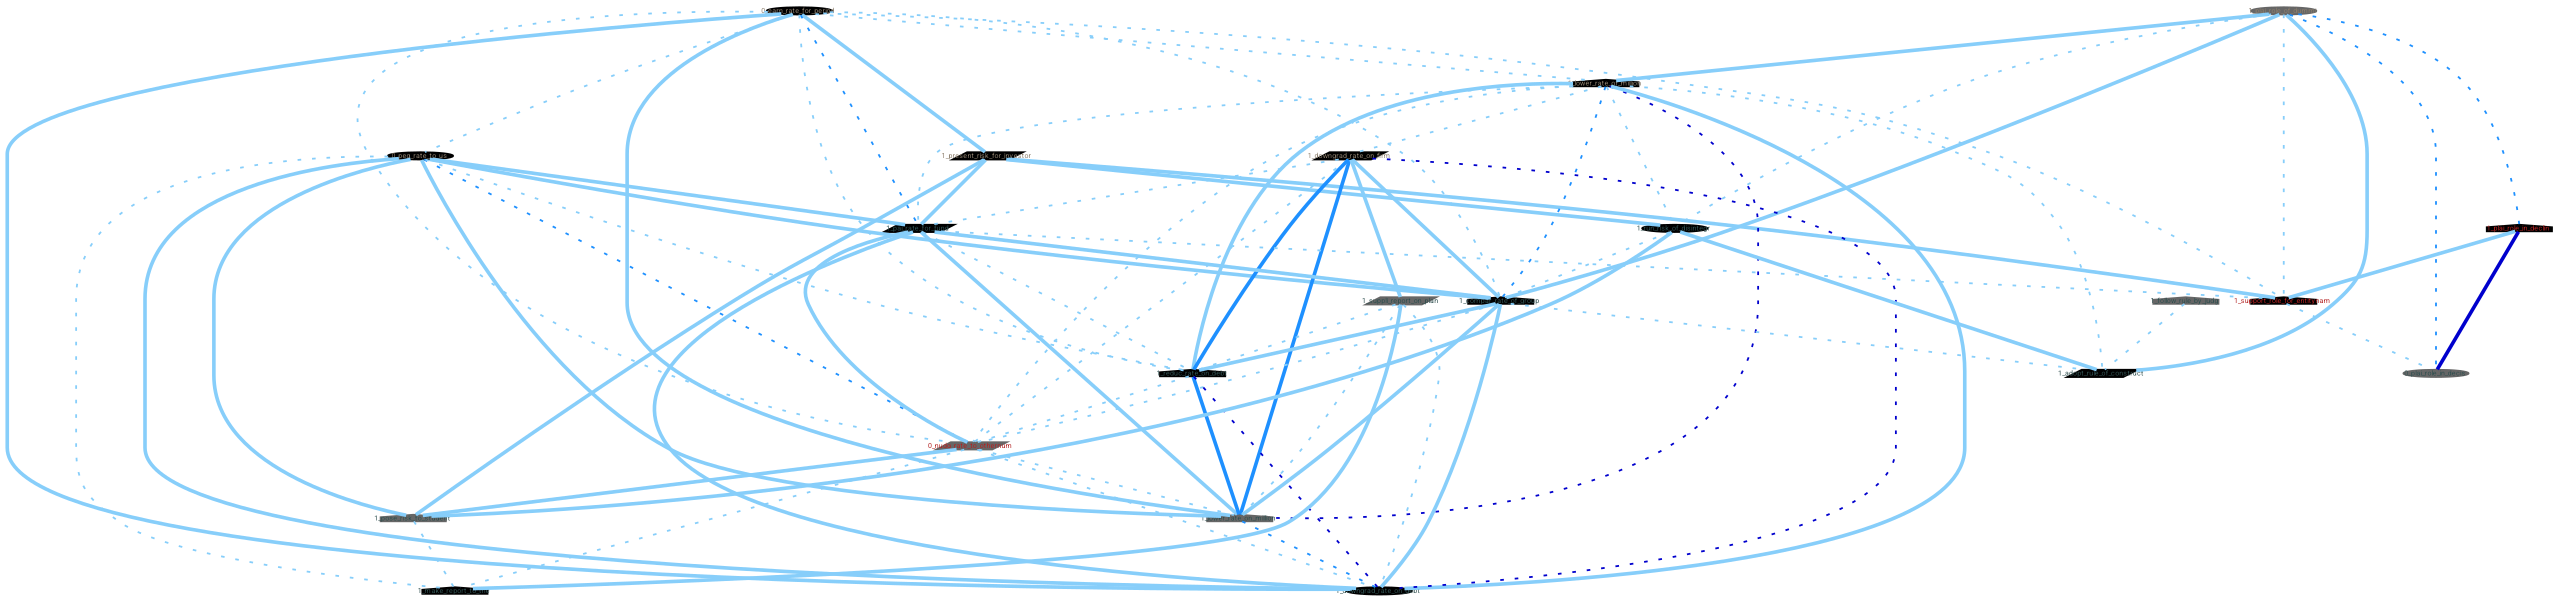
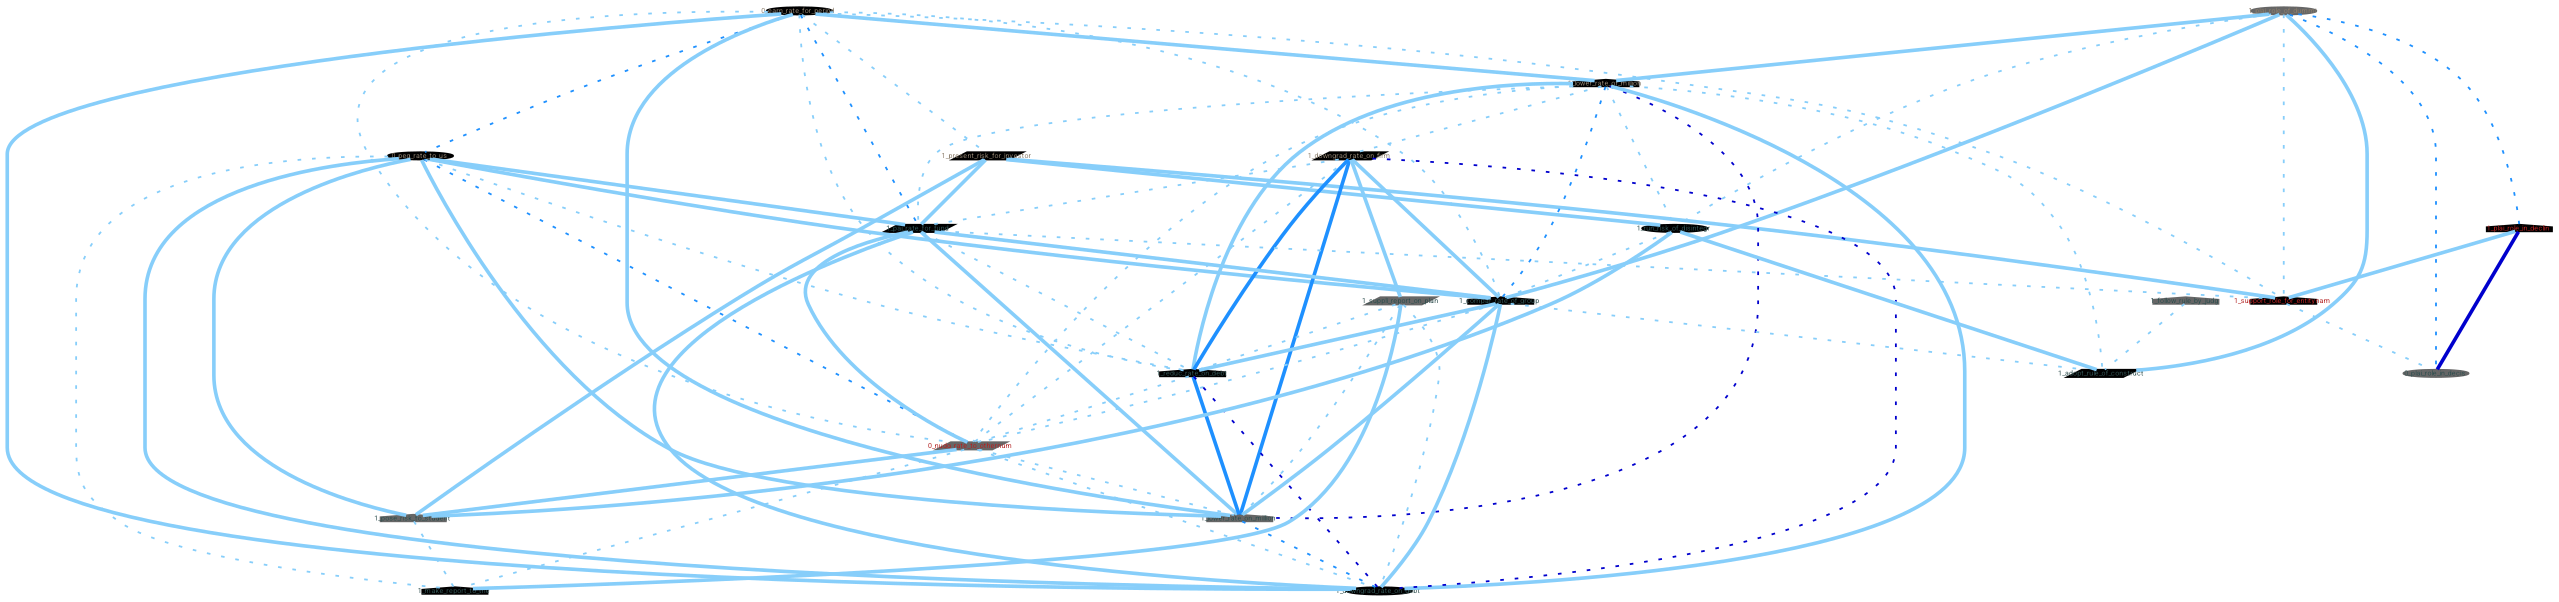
(1205, 47) -> (1205, 47)
(607, 78) -> (607, 78)
(893, 83) -> (893, 83)
